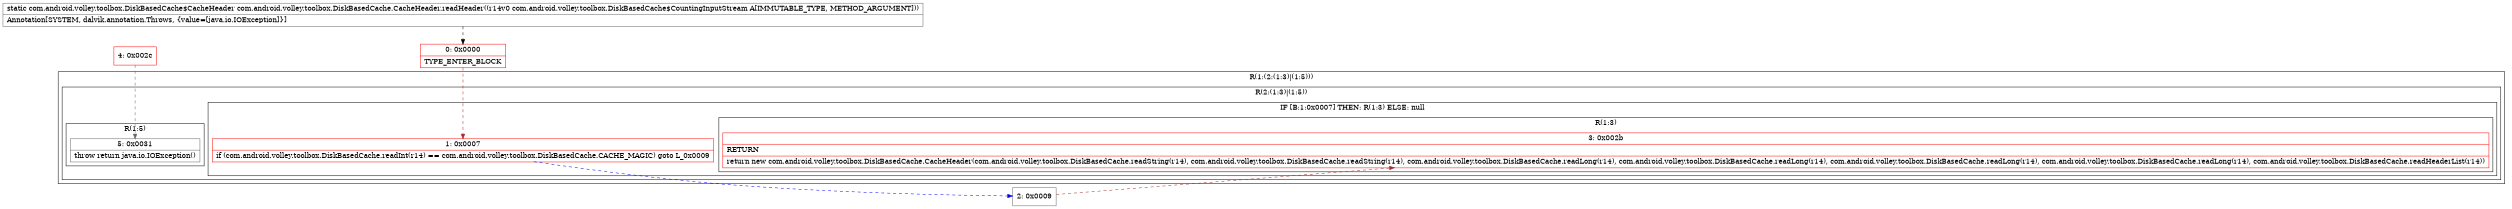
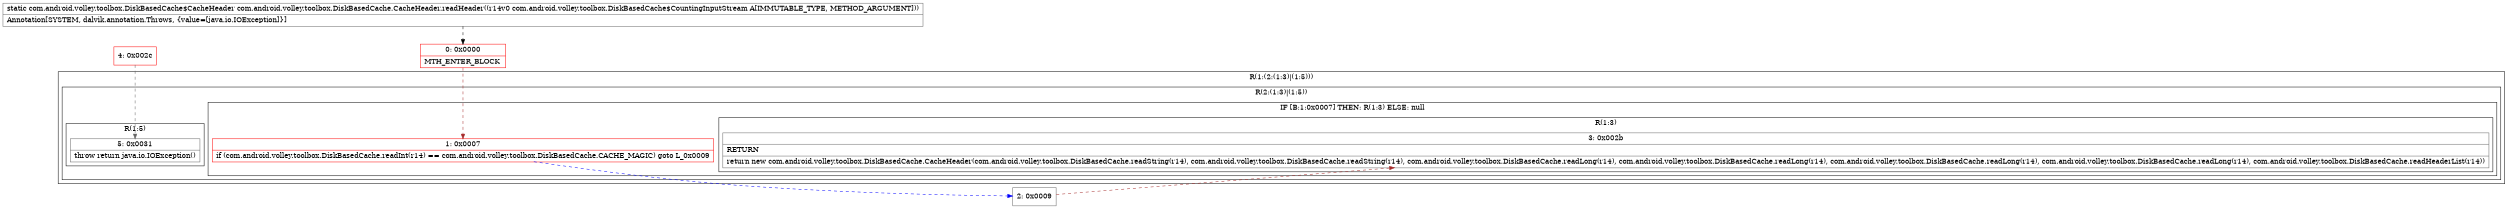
(463, 62) -> (462, 62)
(1606, 150) -> (1606, 150)
